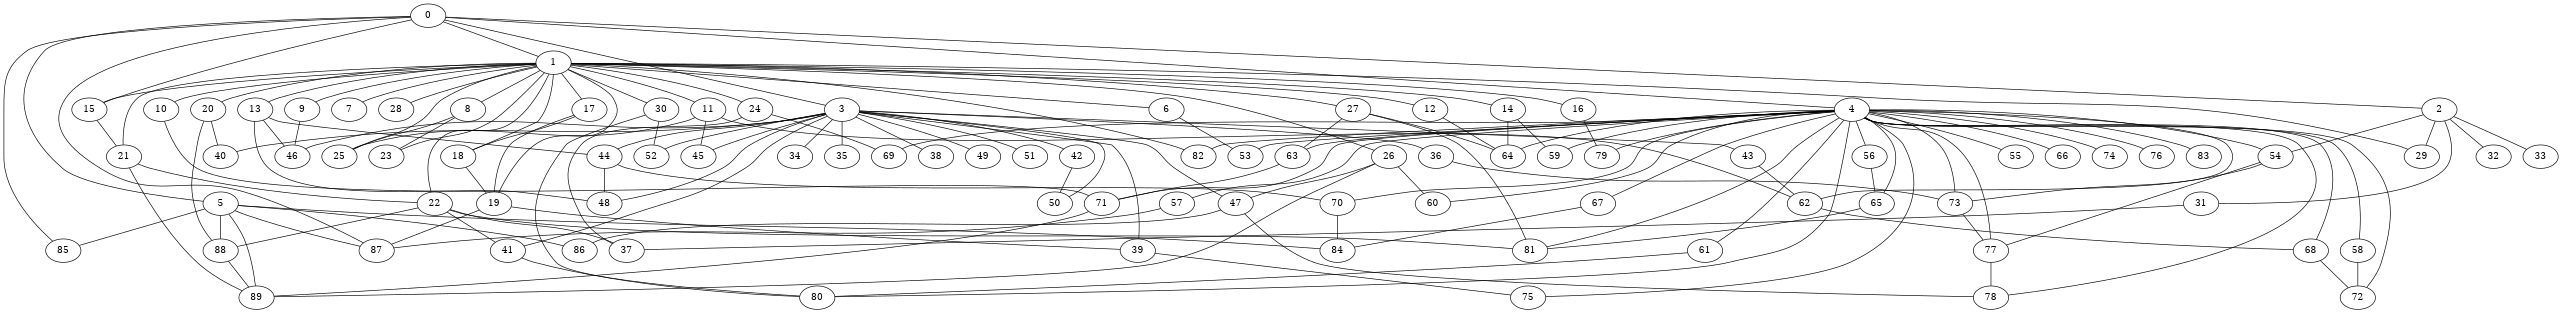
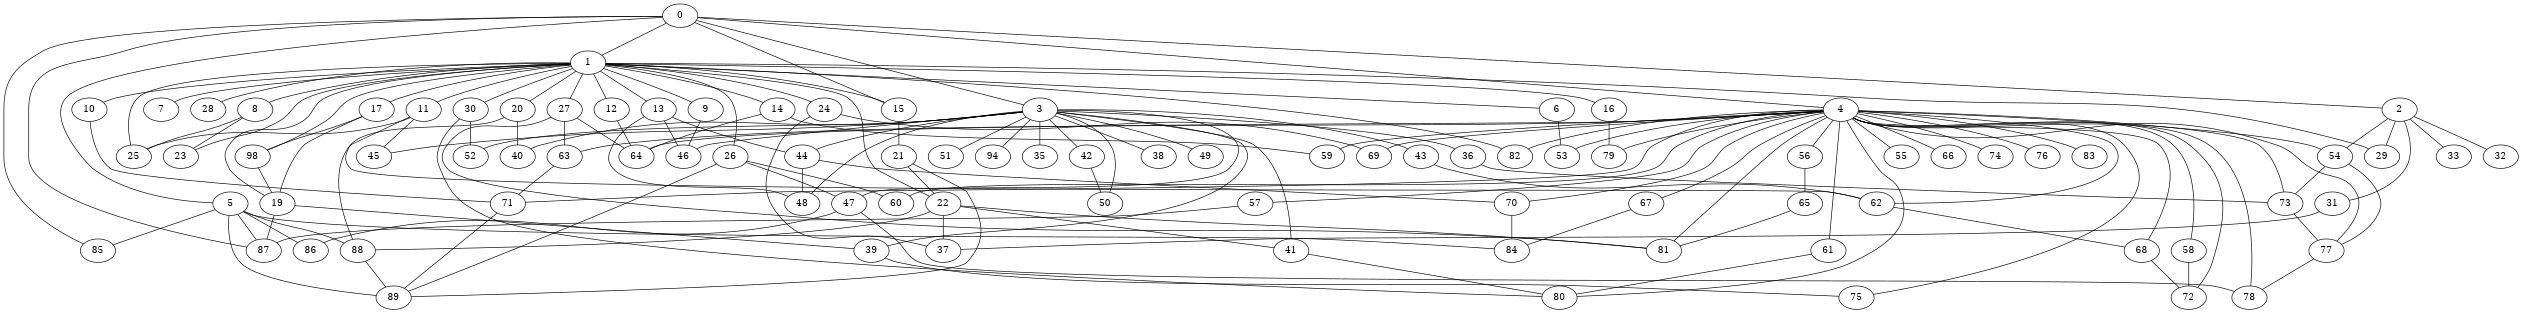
(310, 72) -> none
(1895, 150) -> none
(458, 157) -> (253, 157)
(795, 157) -> (993, 157)
